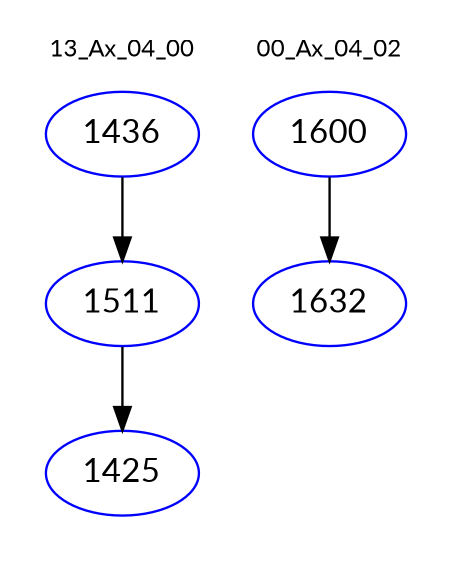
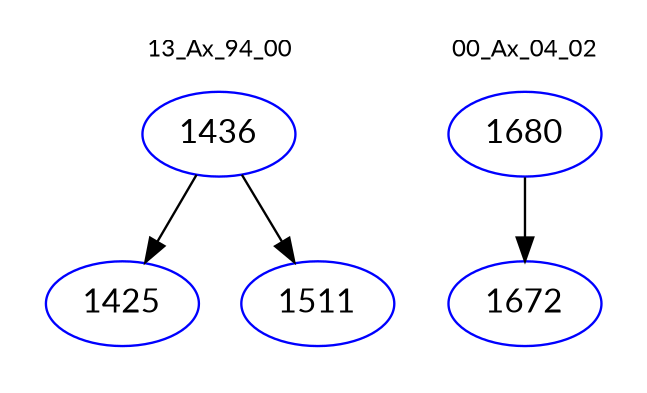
(122, 51) -> (220, 51)
(330, 134) -> (525, 134)
(330, 304) -> (525, 304)
(122, 377) -> (177, 208)
